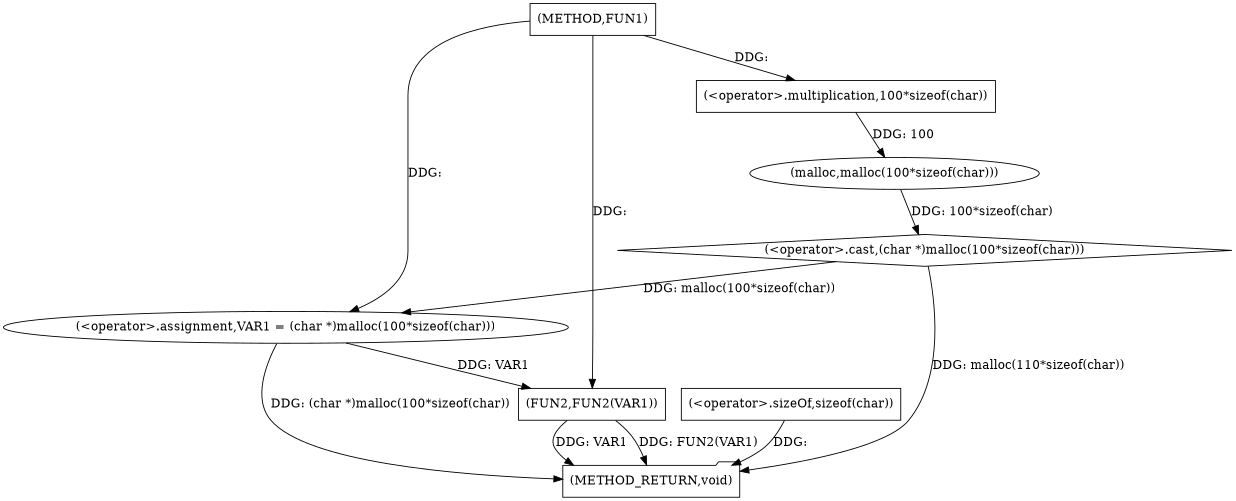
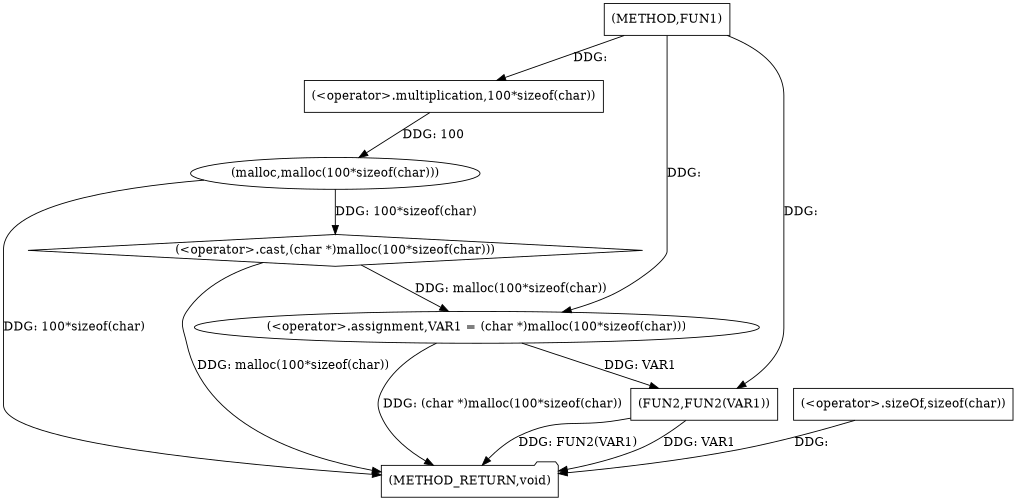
(1029, 366) -> (293, 366)
none -> (4, 406)
